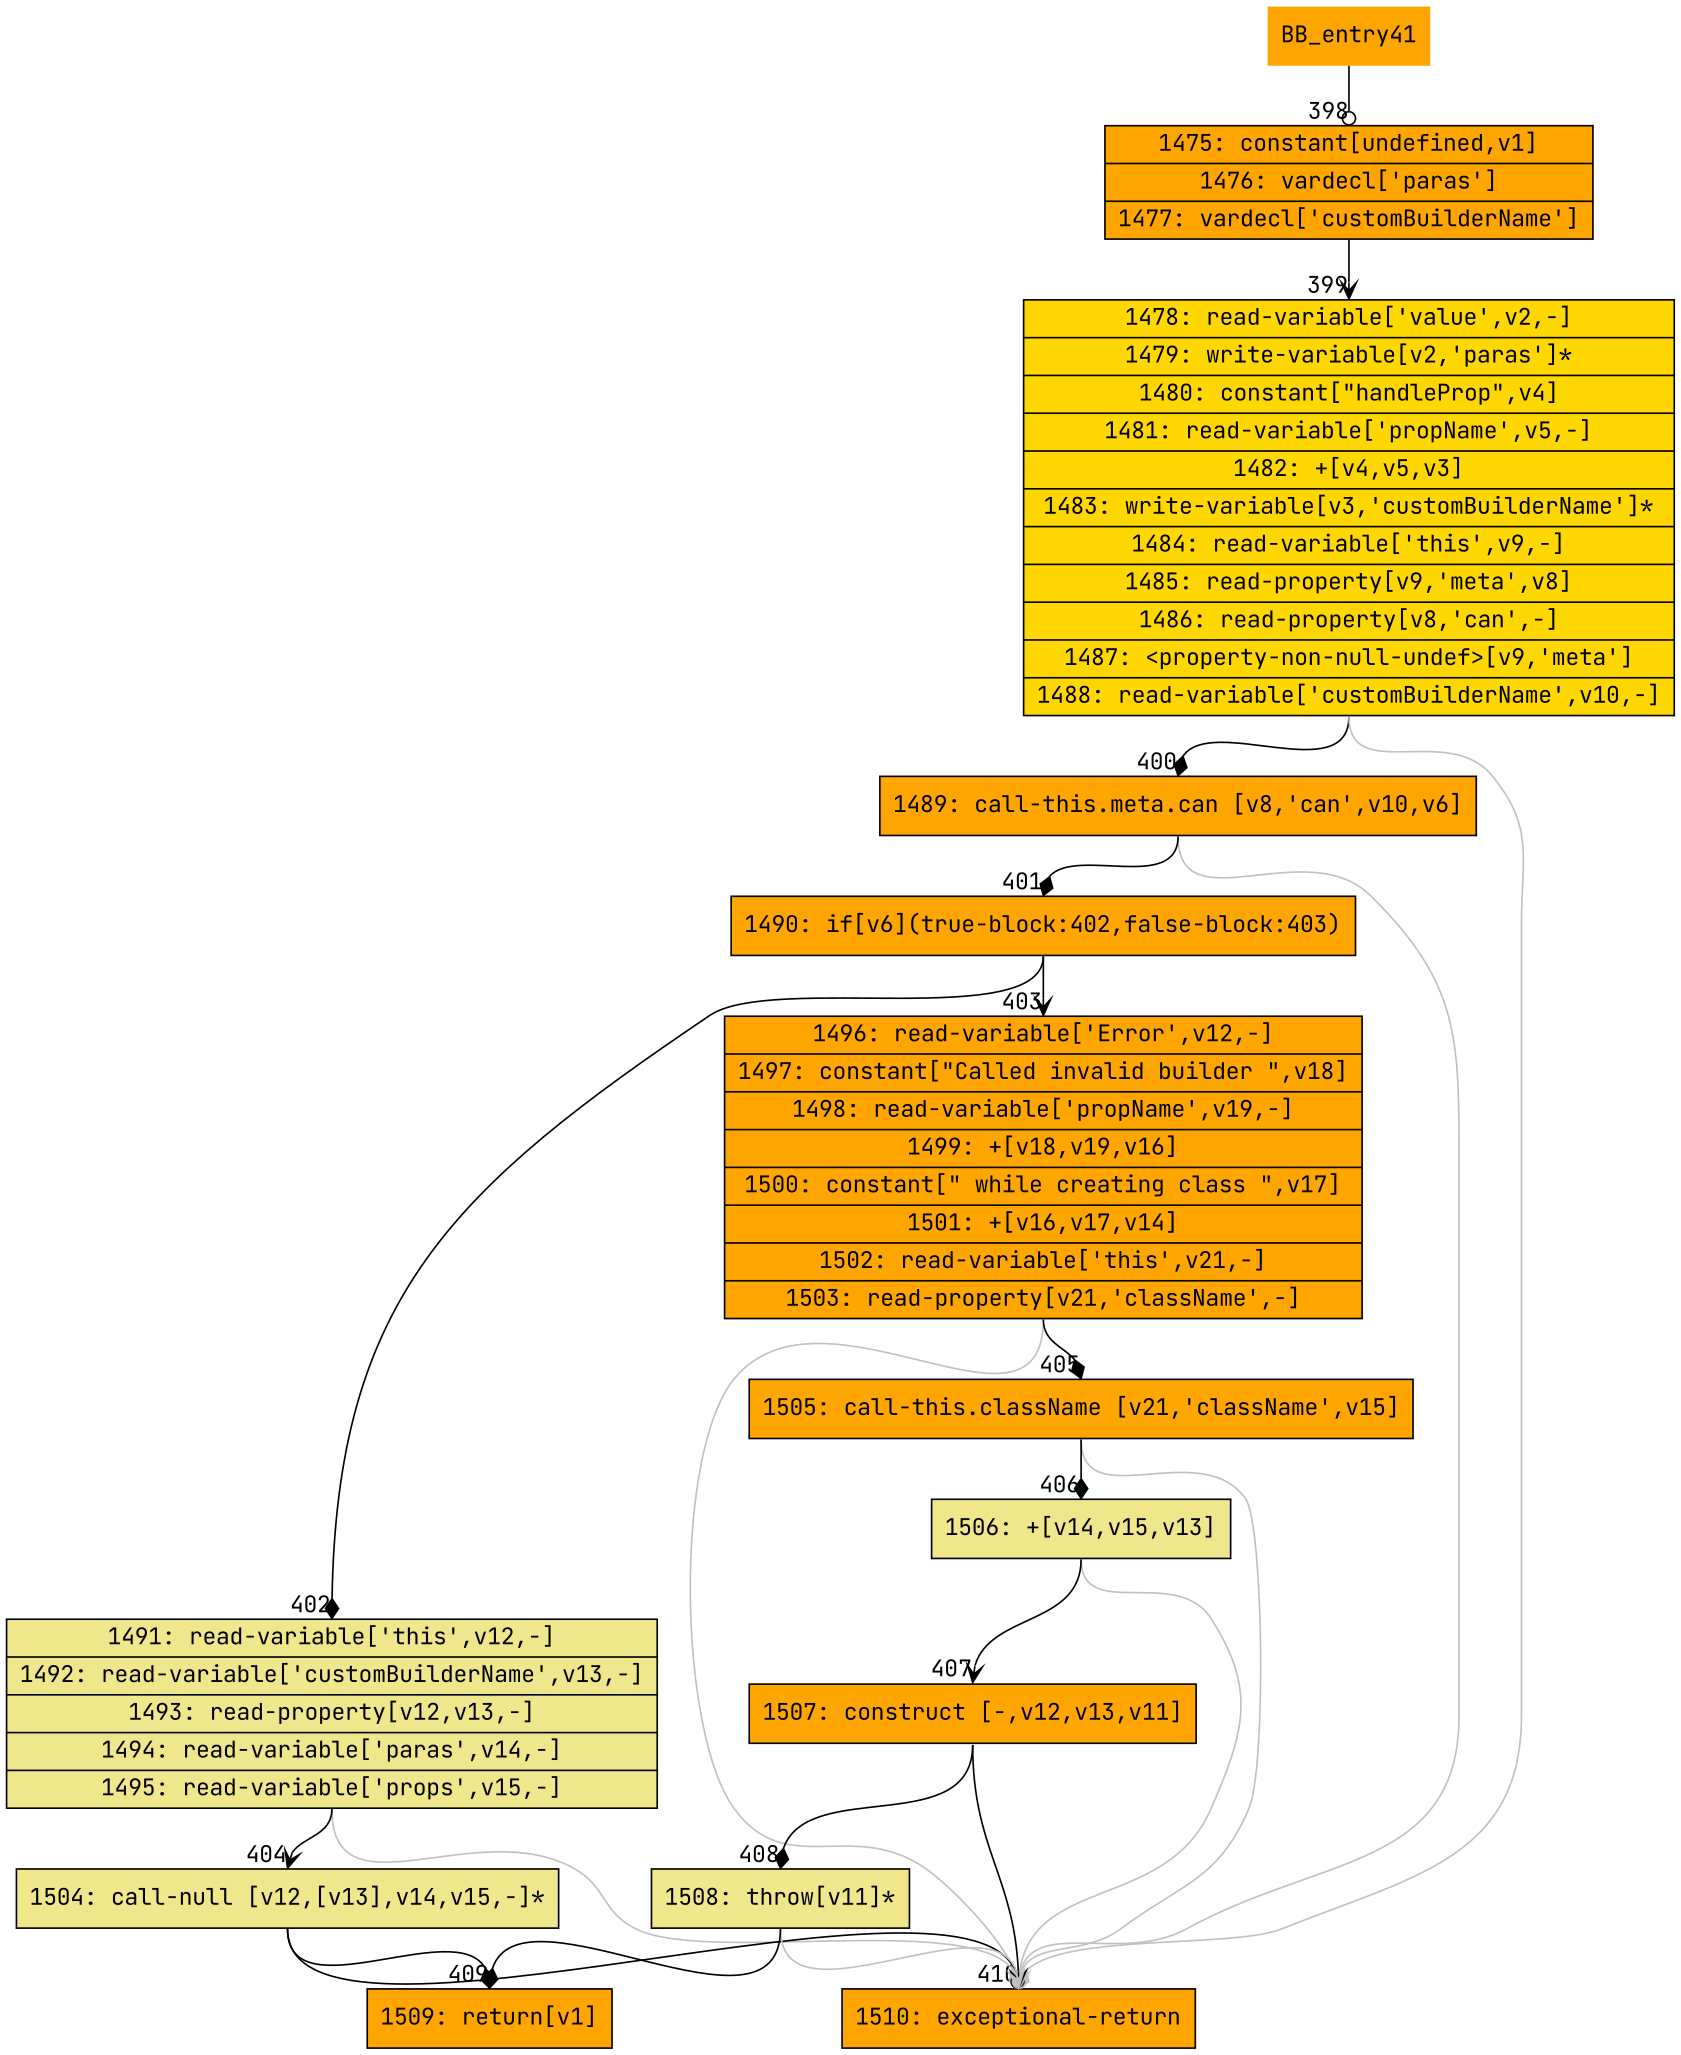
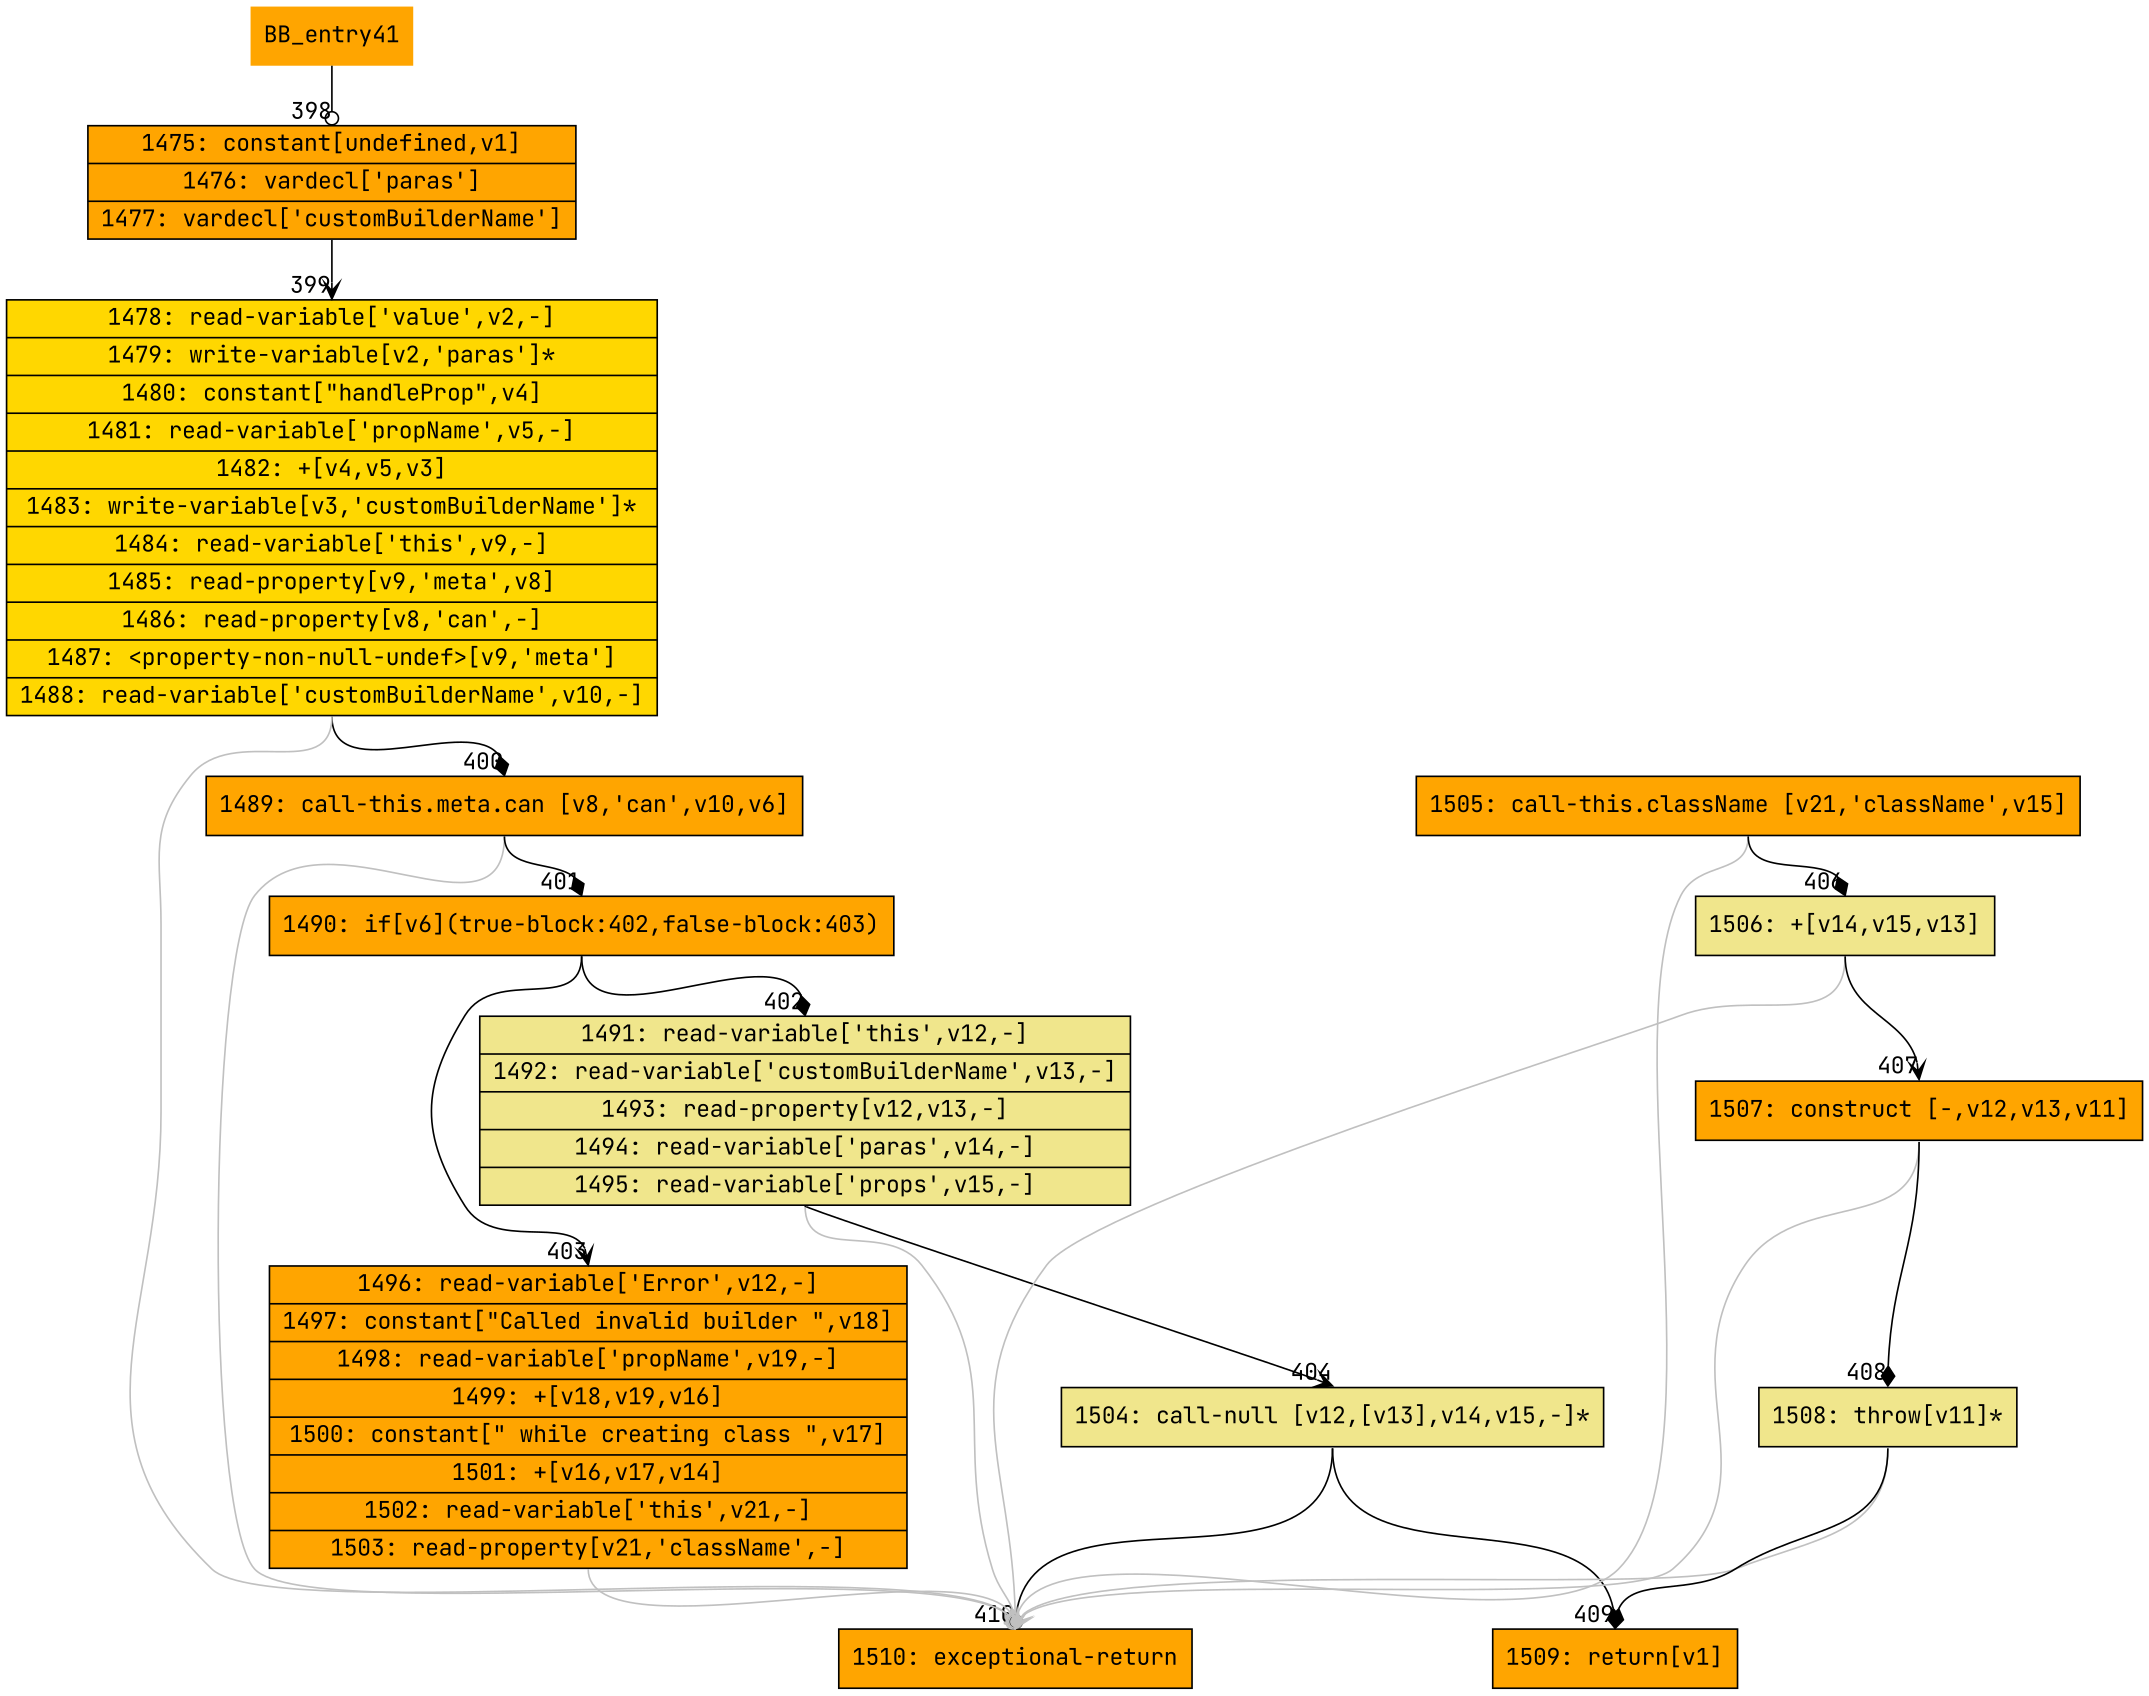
(1054, 1343) -> none
(993, 1859) -> (1679, 1561)
